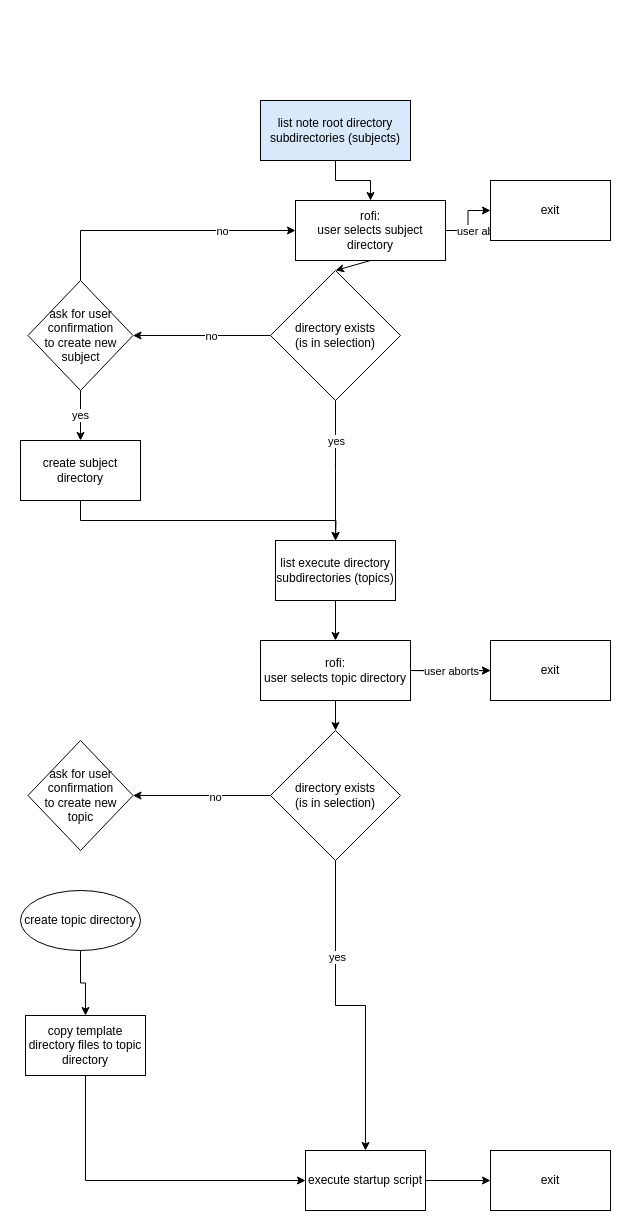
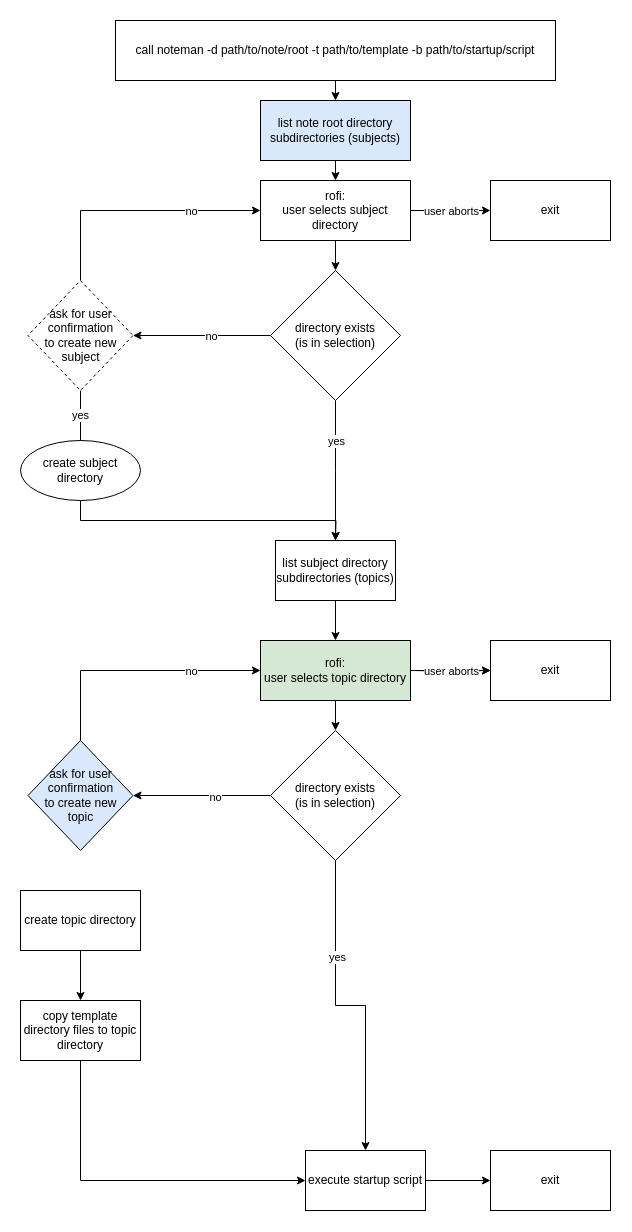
none -> (336, 51)
none -> (336, 87)
(371, 231) -> (336, 211)
(81, 336) -> (81, 336)
(81, 432) -> (81, 435)
(81, 471) -> (81, 471)
(336, 571) -> (336, 571)
none -> (132, 671)
(336, 671) -> (336, 671)
(81, 796) -> (81, 796)
(81, 921) -> (81, 921)
(86, 1046) -> (81, 1031)
